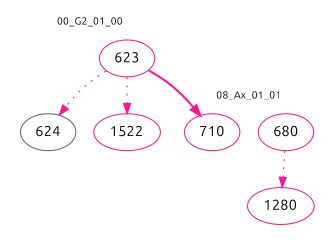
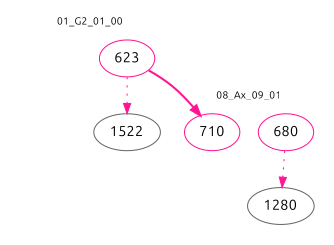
(90, 22) -> (90, 22)
(249, 96) -> (249, 96)
(48, 132) -> none
(127, 132) -> (127, 132)
(281, 206) -> (281, 206)
